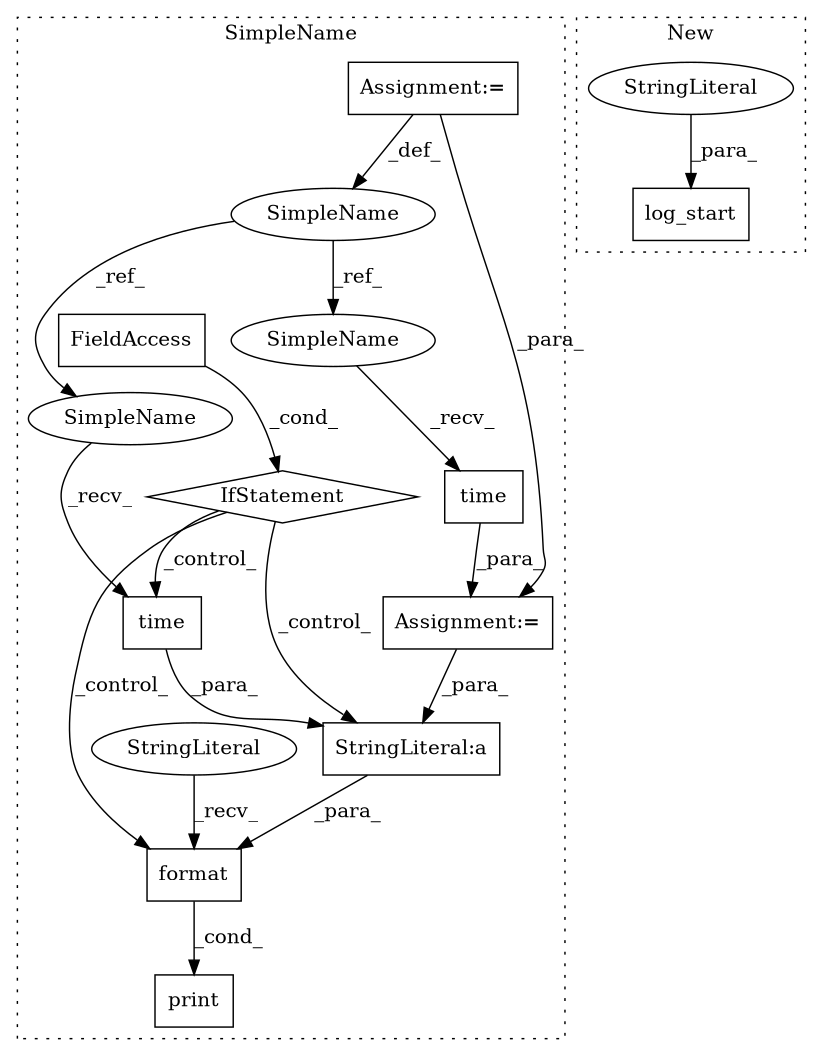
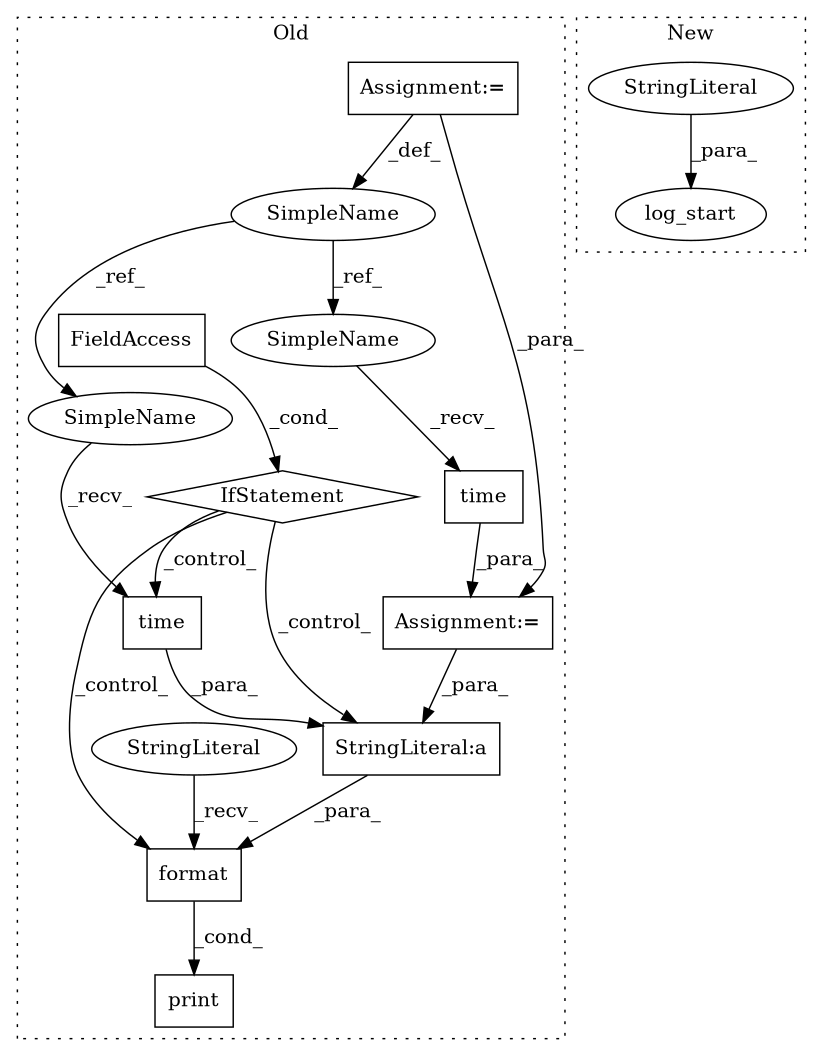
(291, 34) -> (291, 34)
(691, 214) -> (691, 214)
